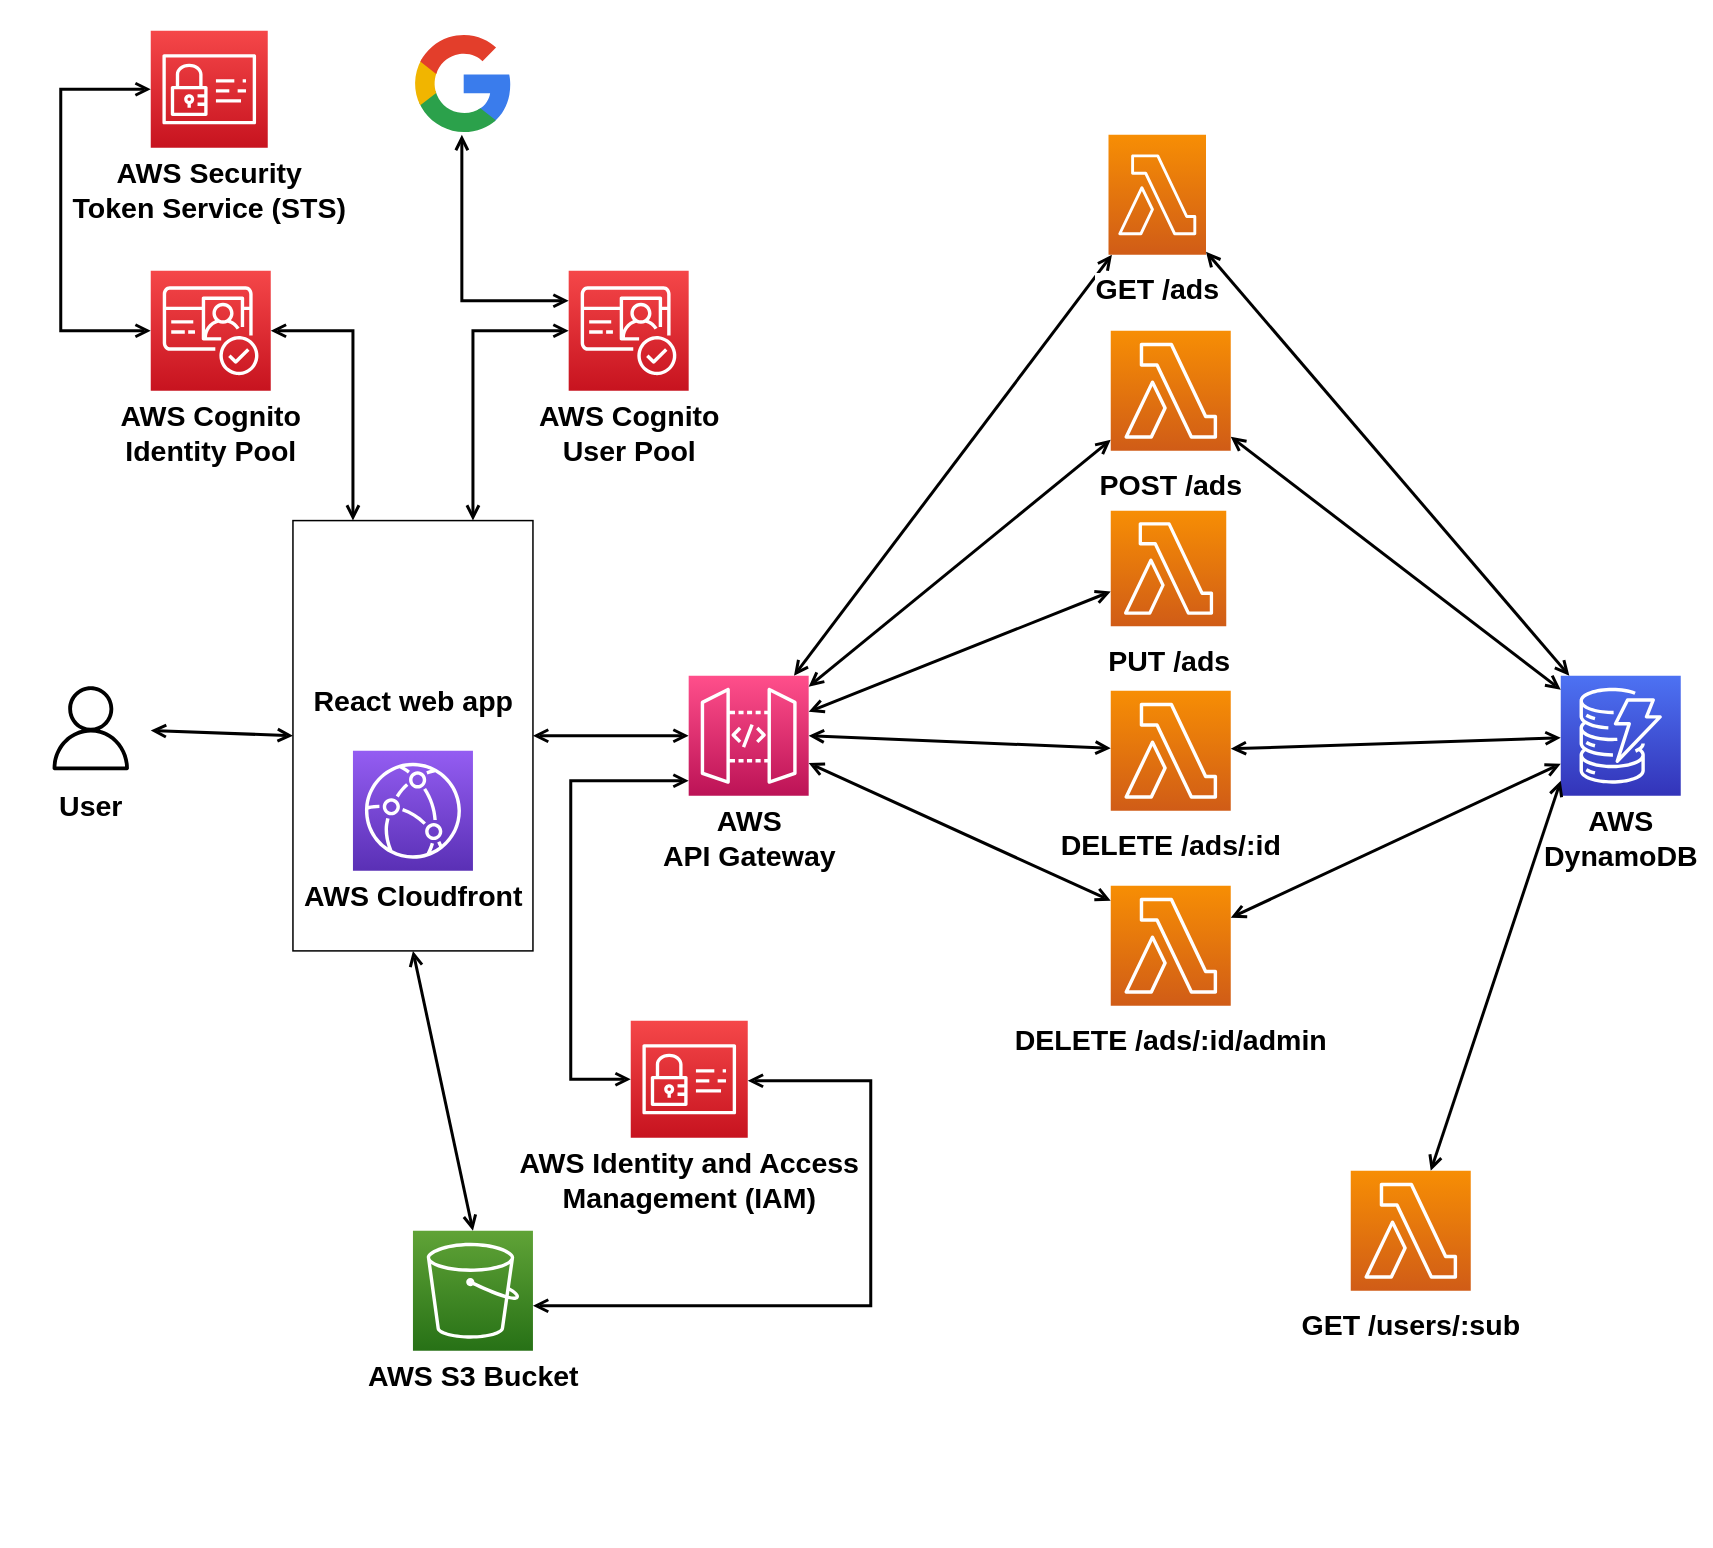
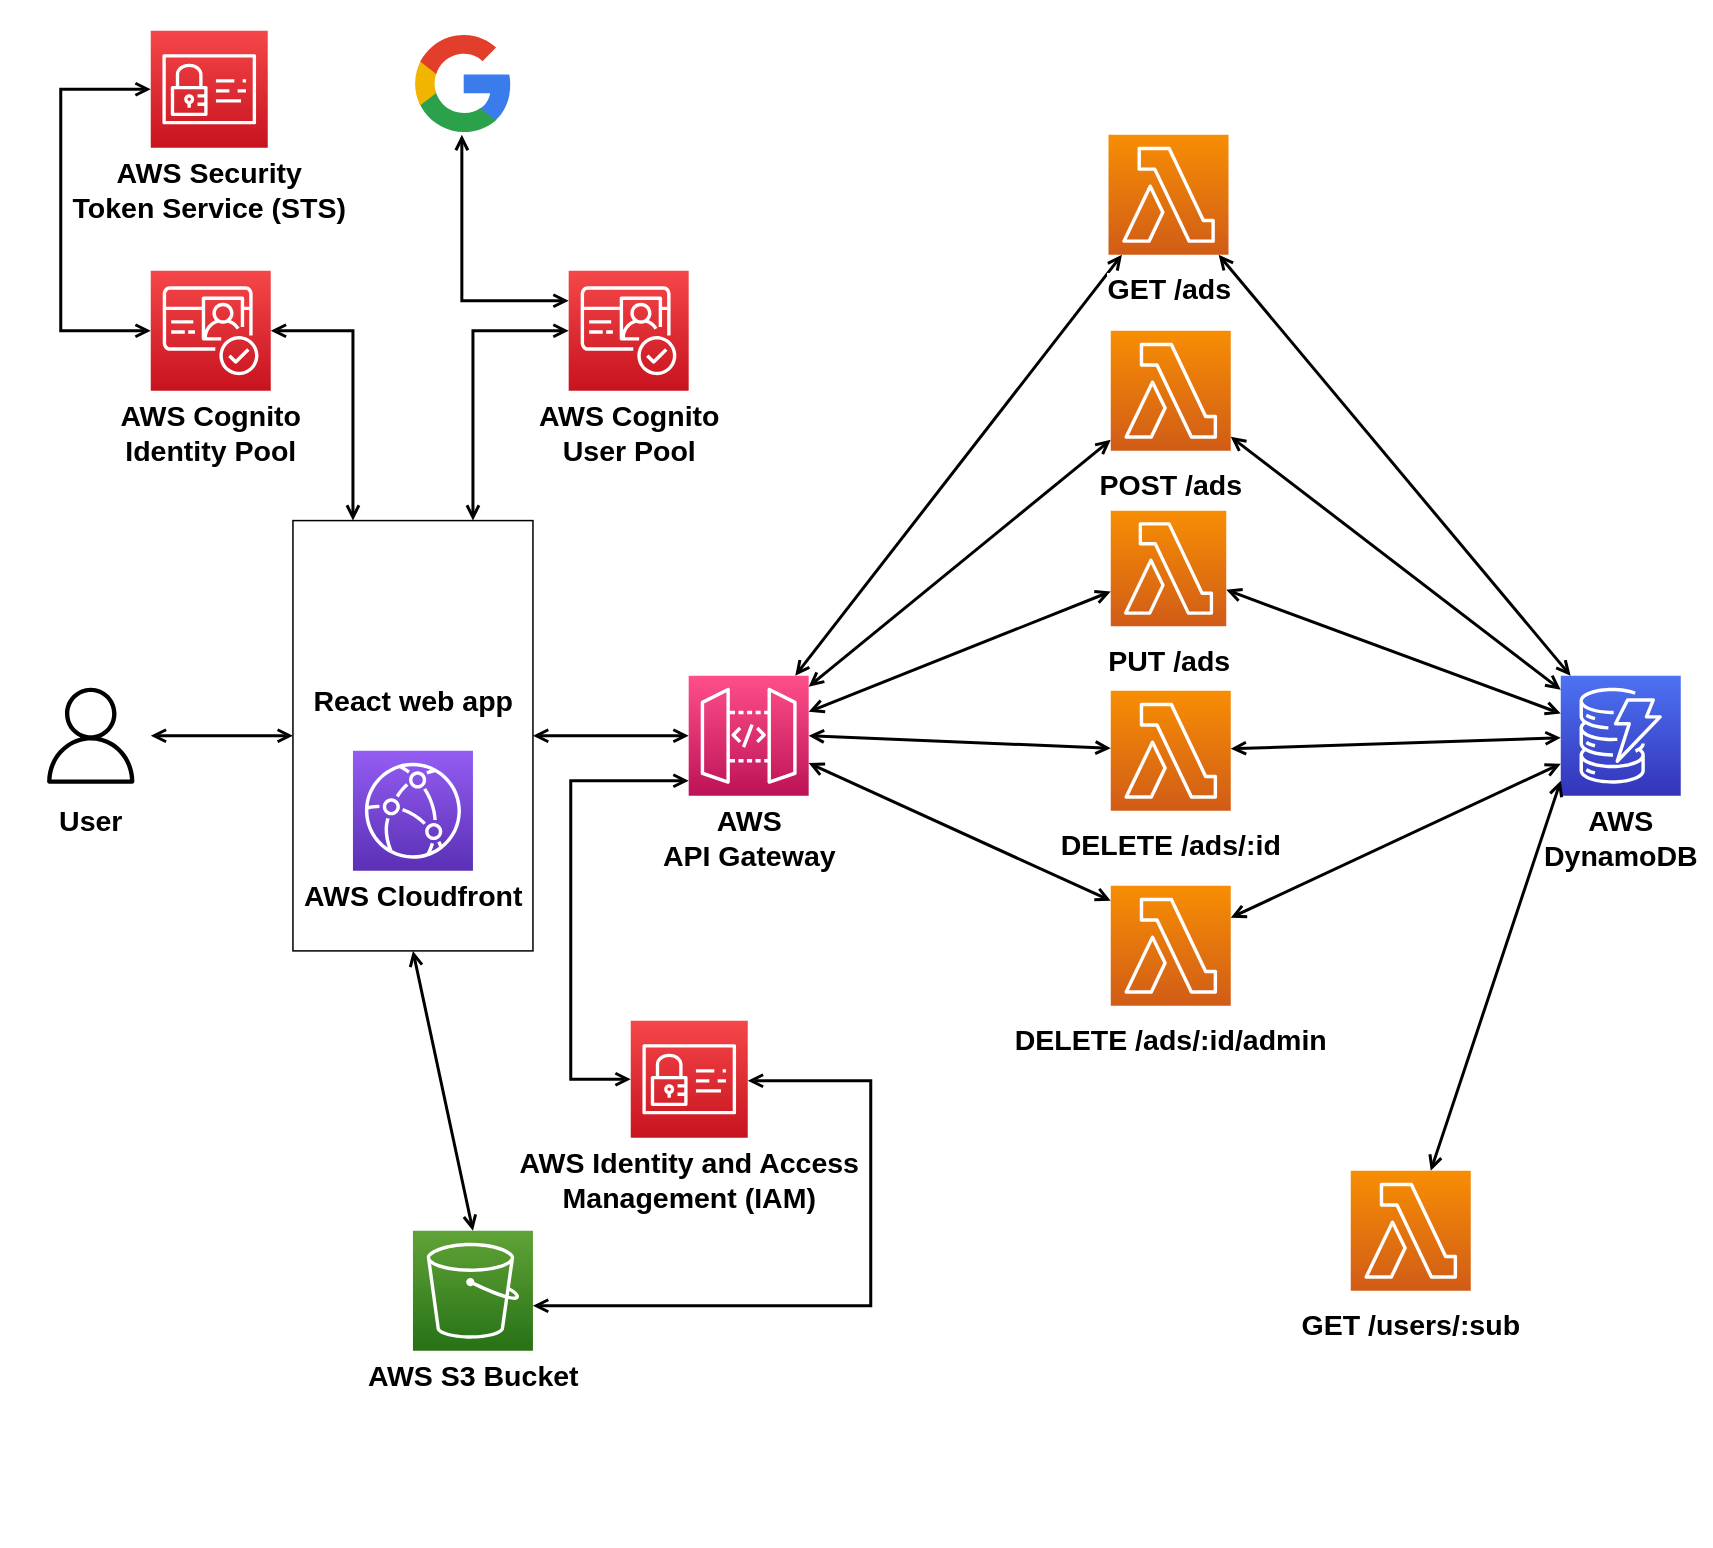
(1157, 195) -> (1169, 195)
none -> (1393, 652)
(91, 728) -> (91, 736)
